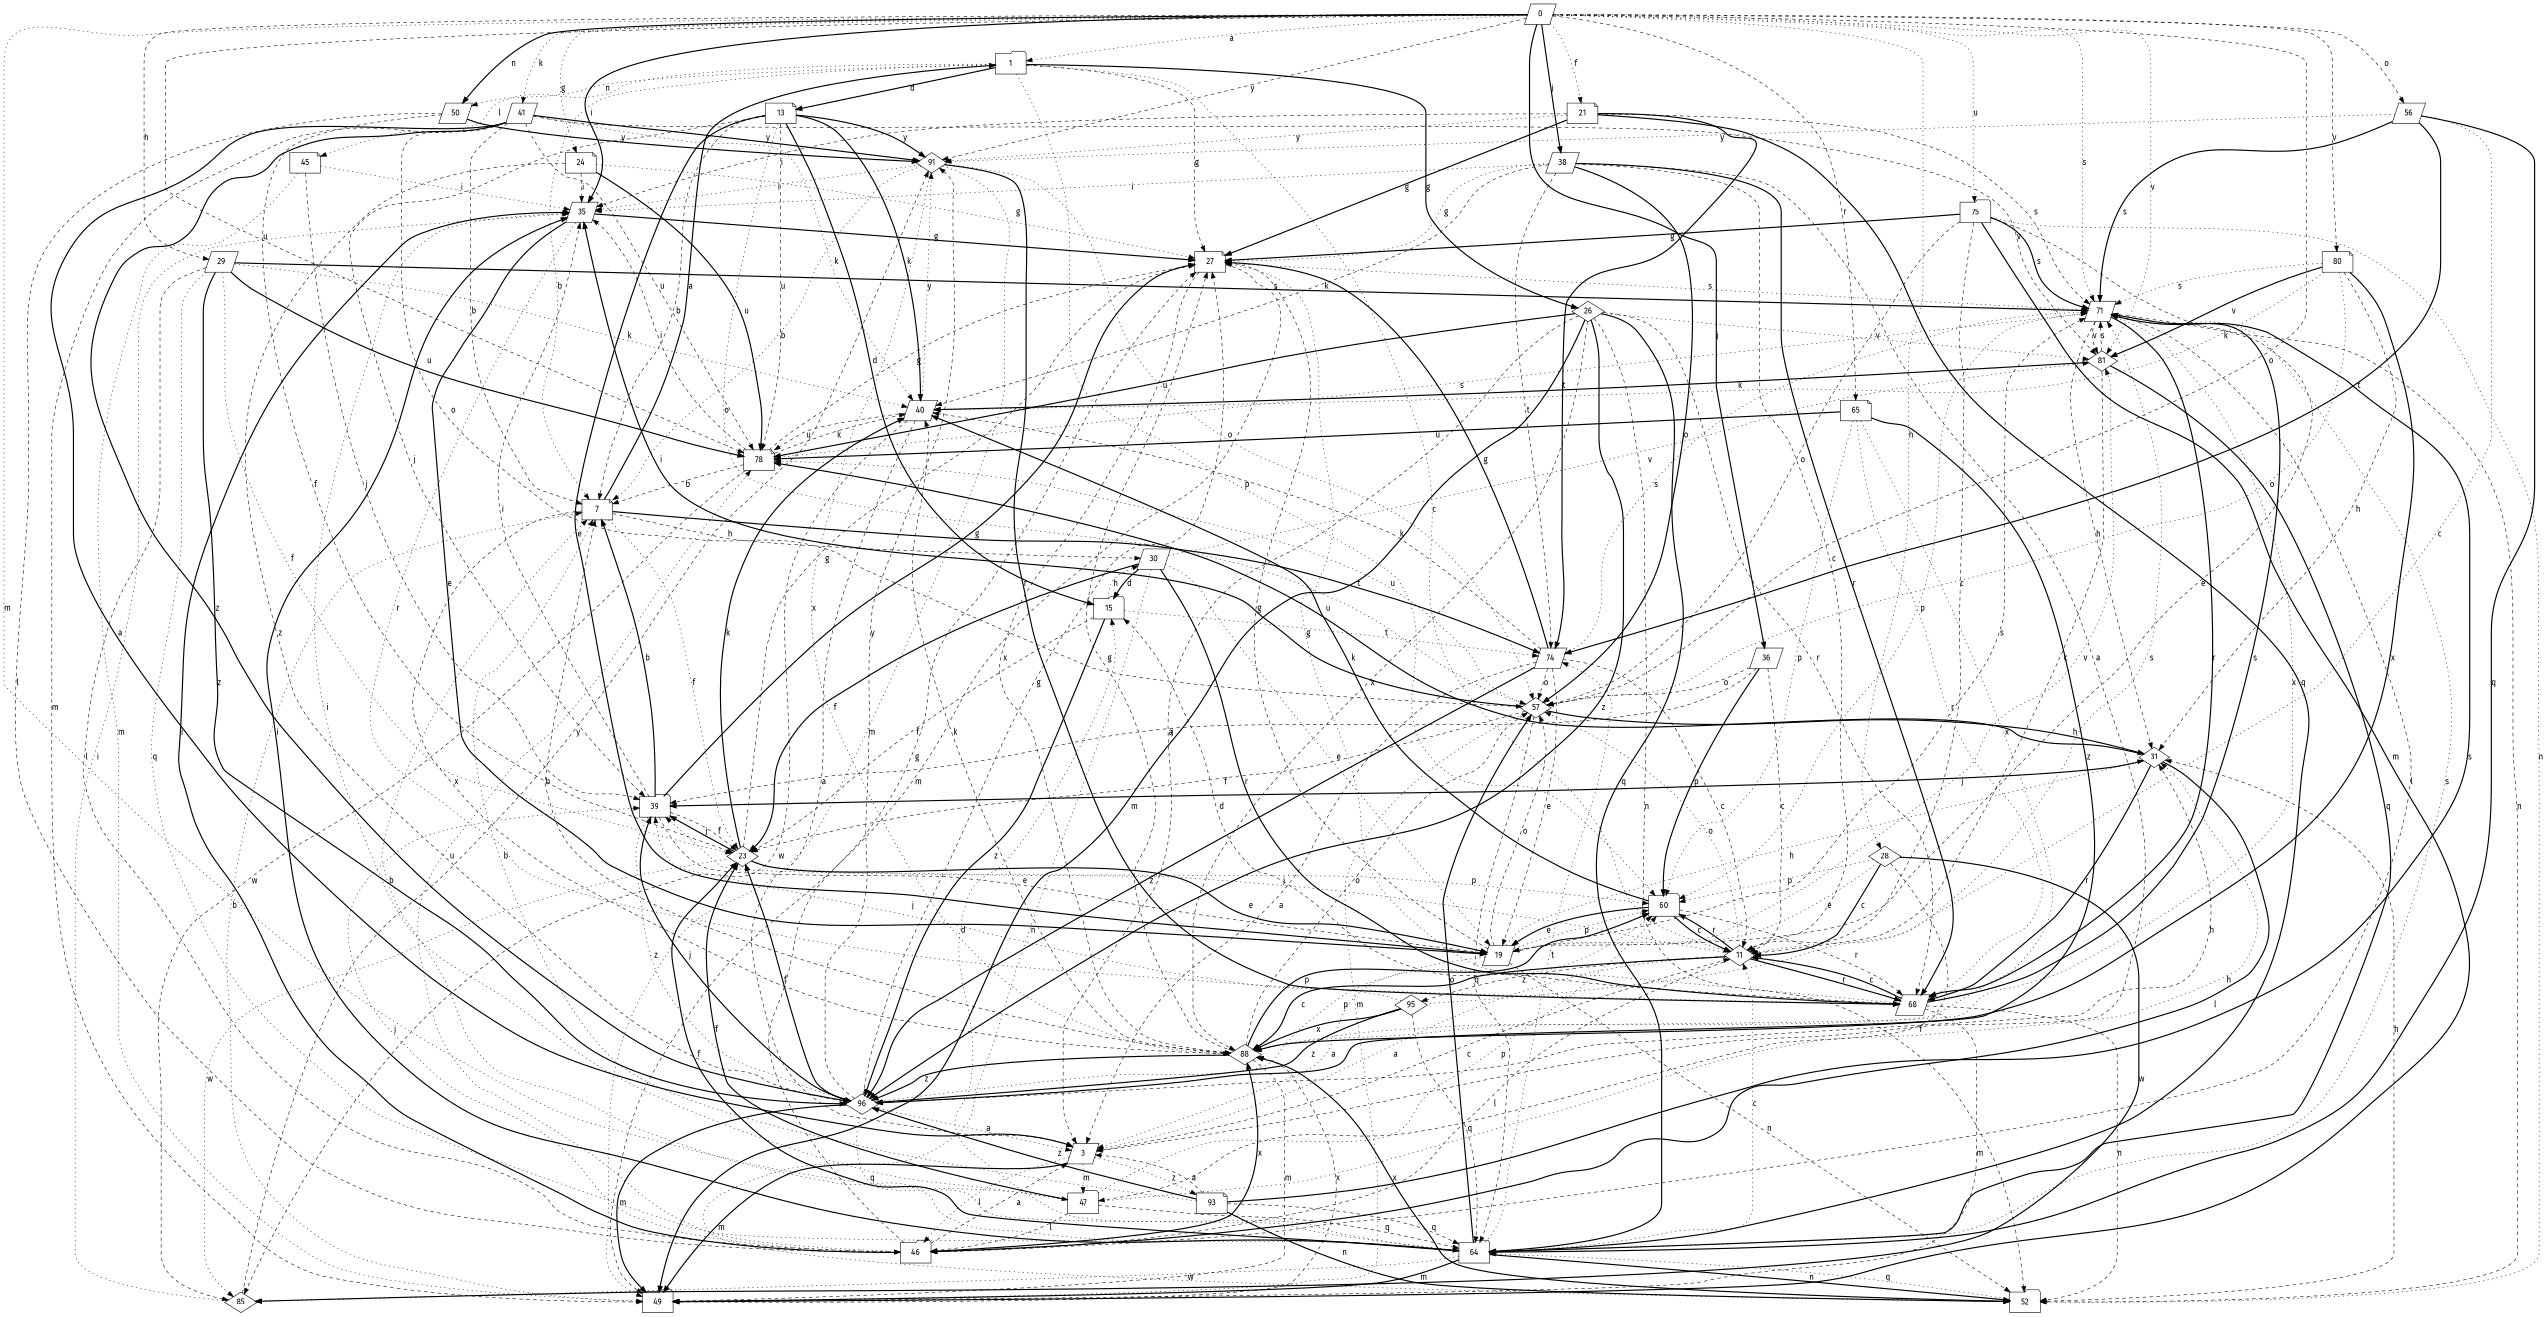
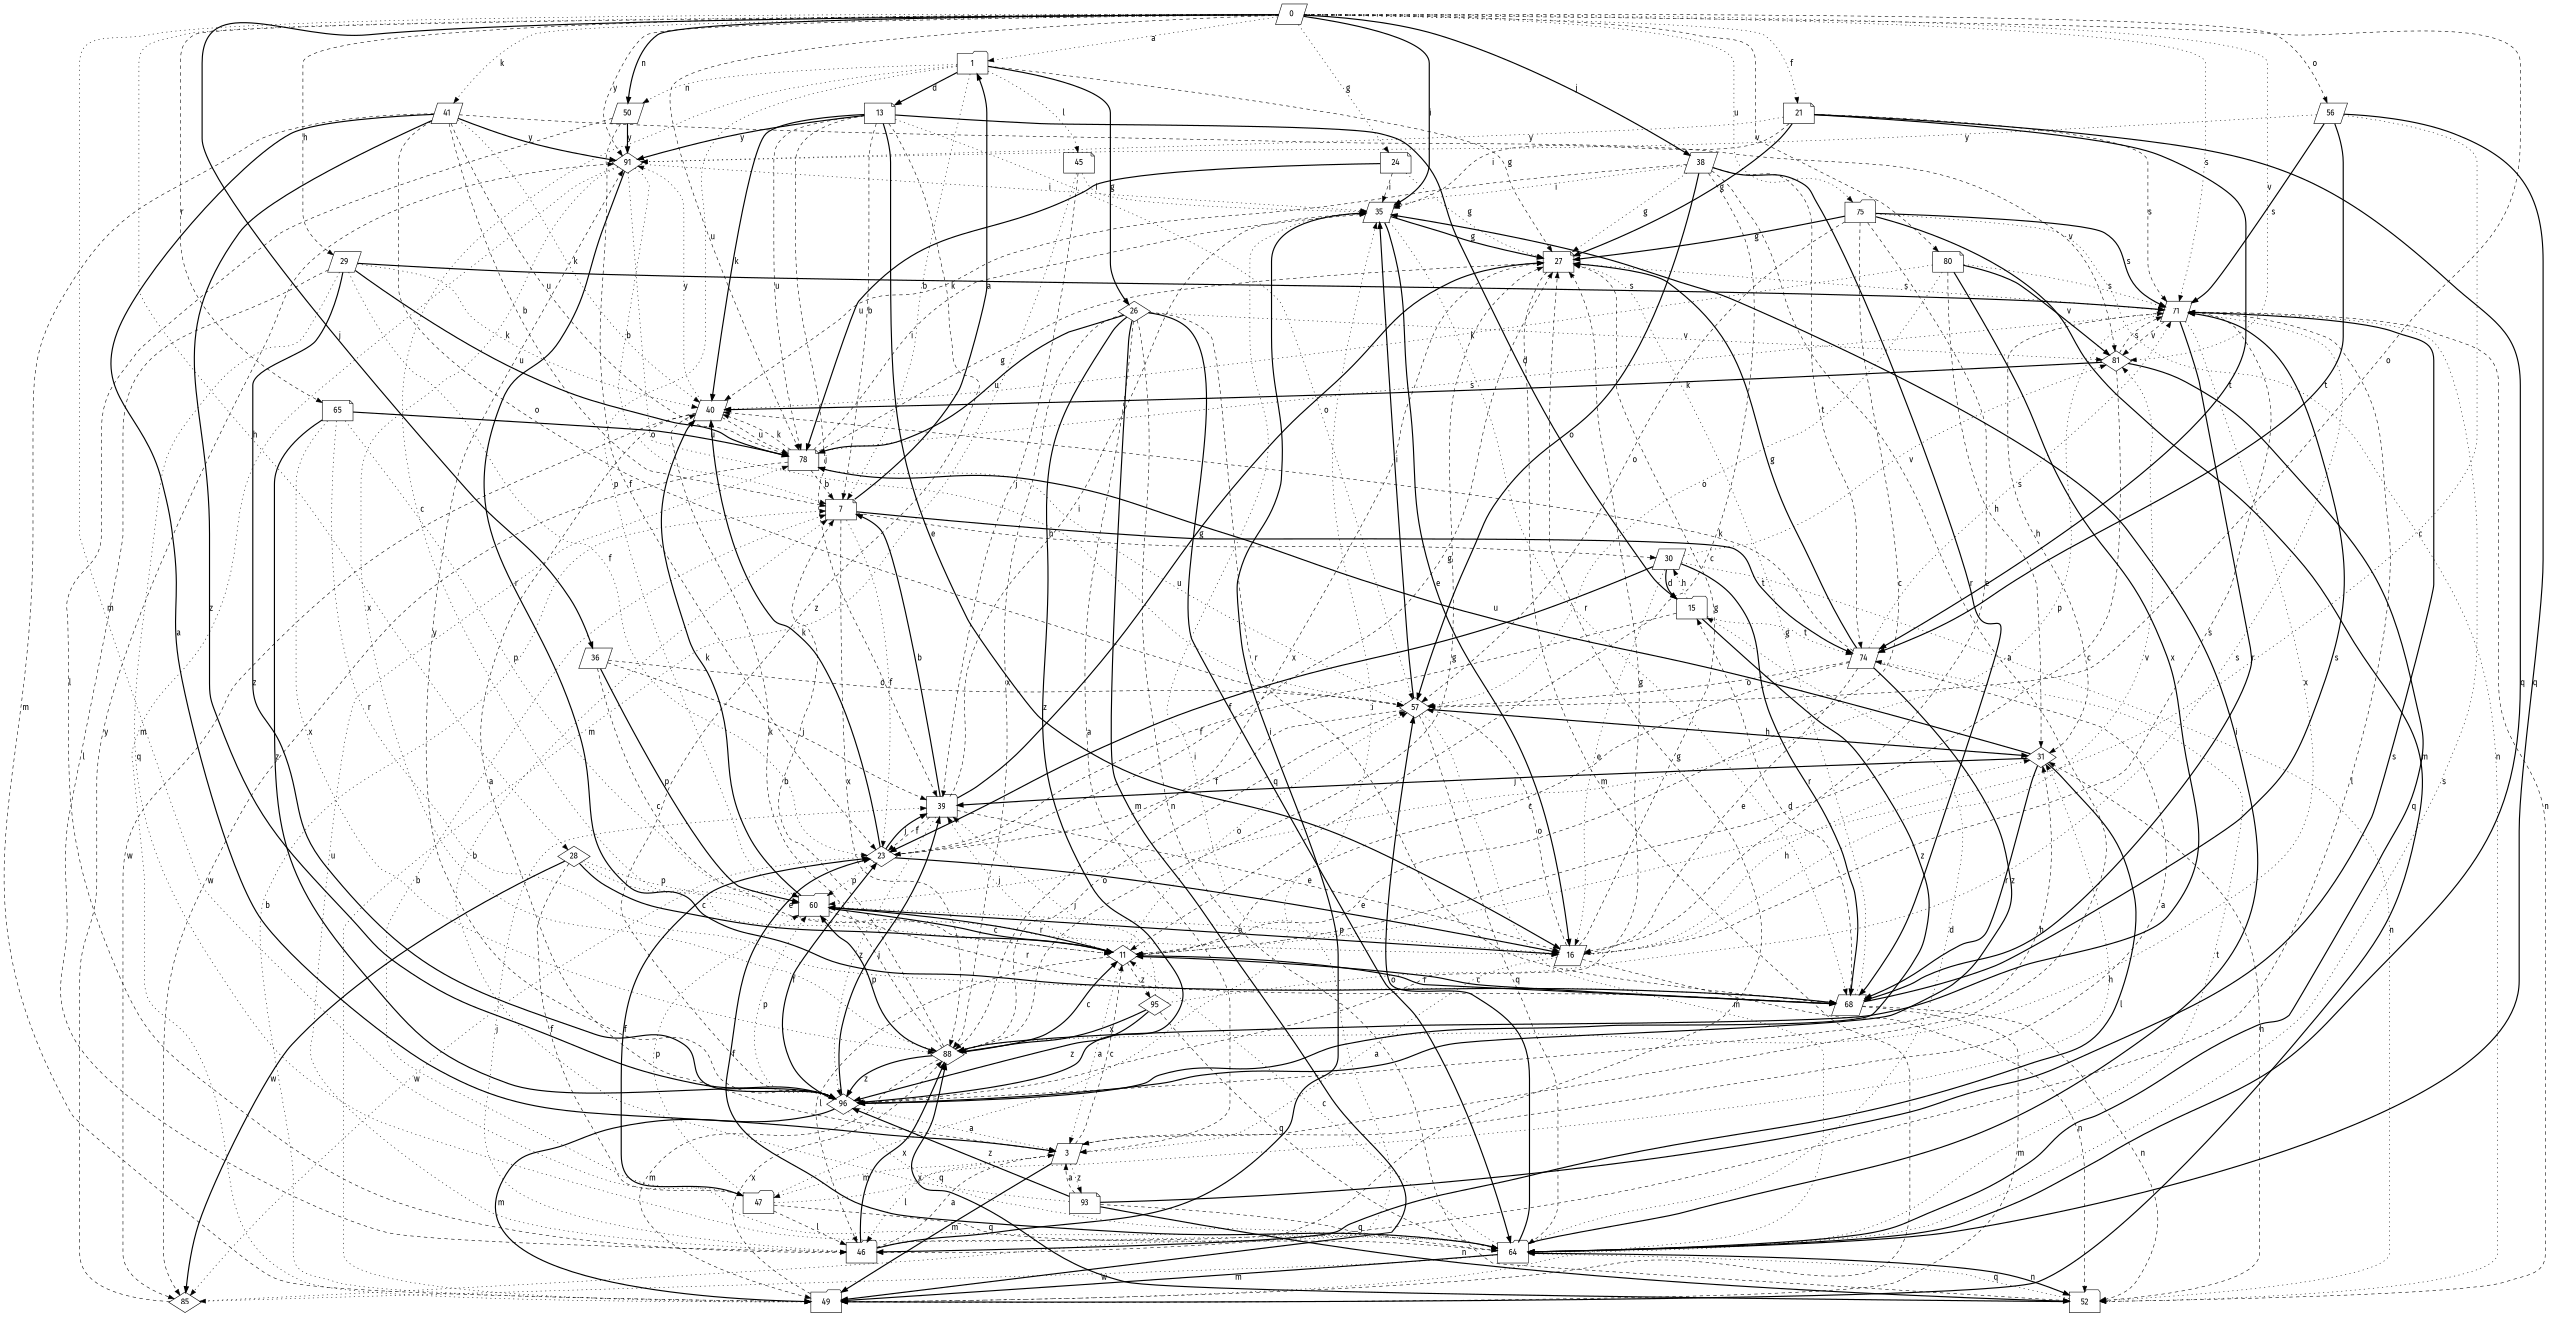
(280, 645) -> (781, 639)
(1499, 956) -> (1570, 956)
(1467, 980) -> (1050, 1032)
